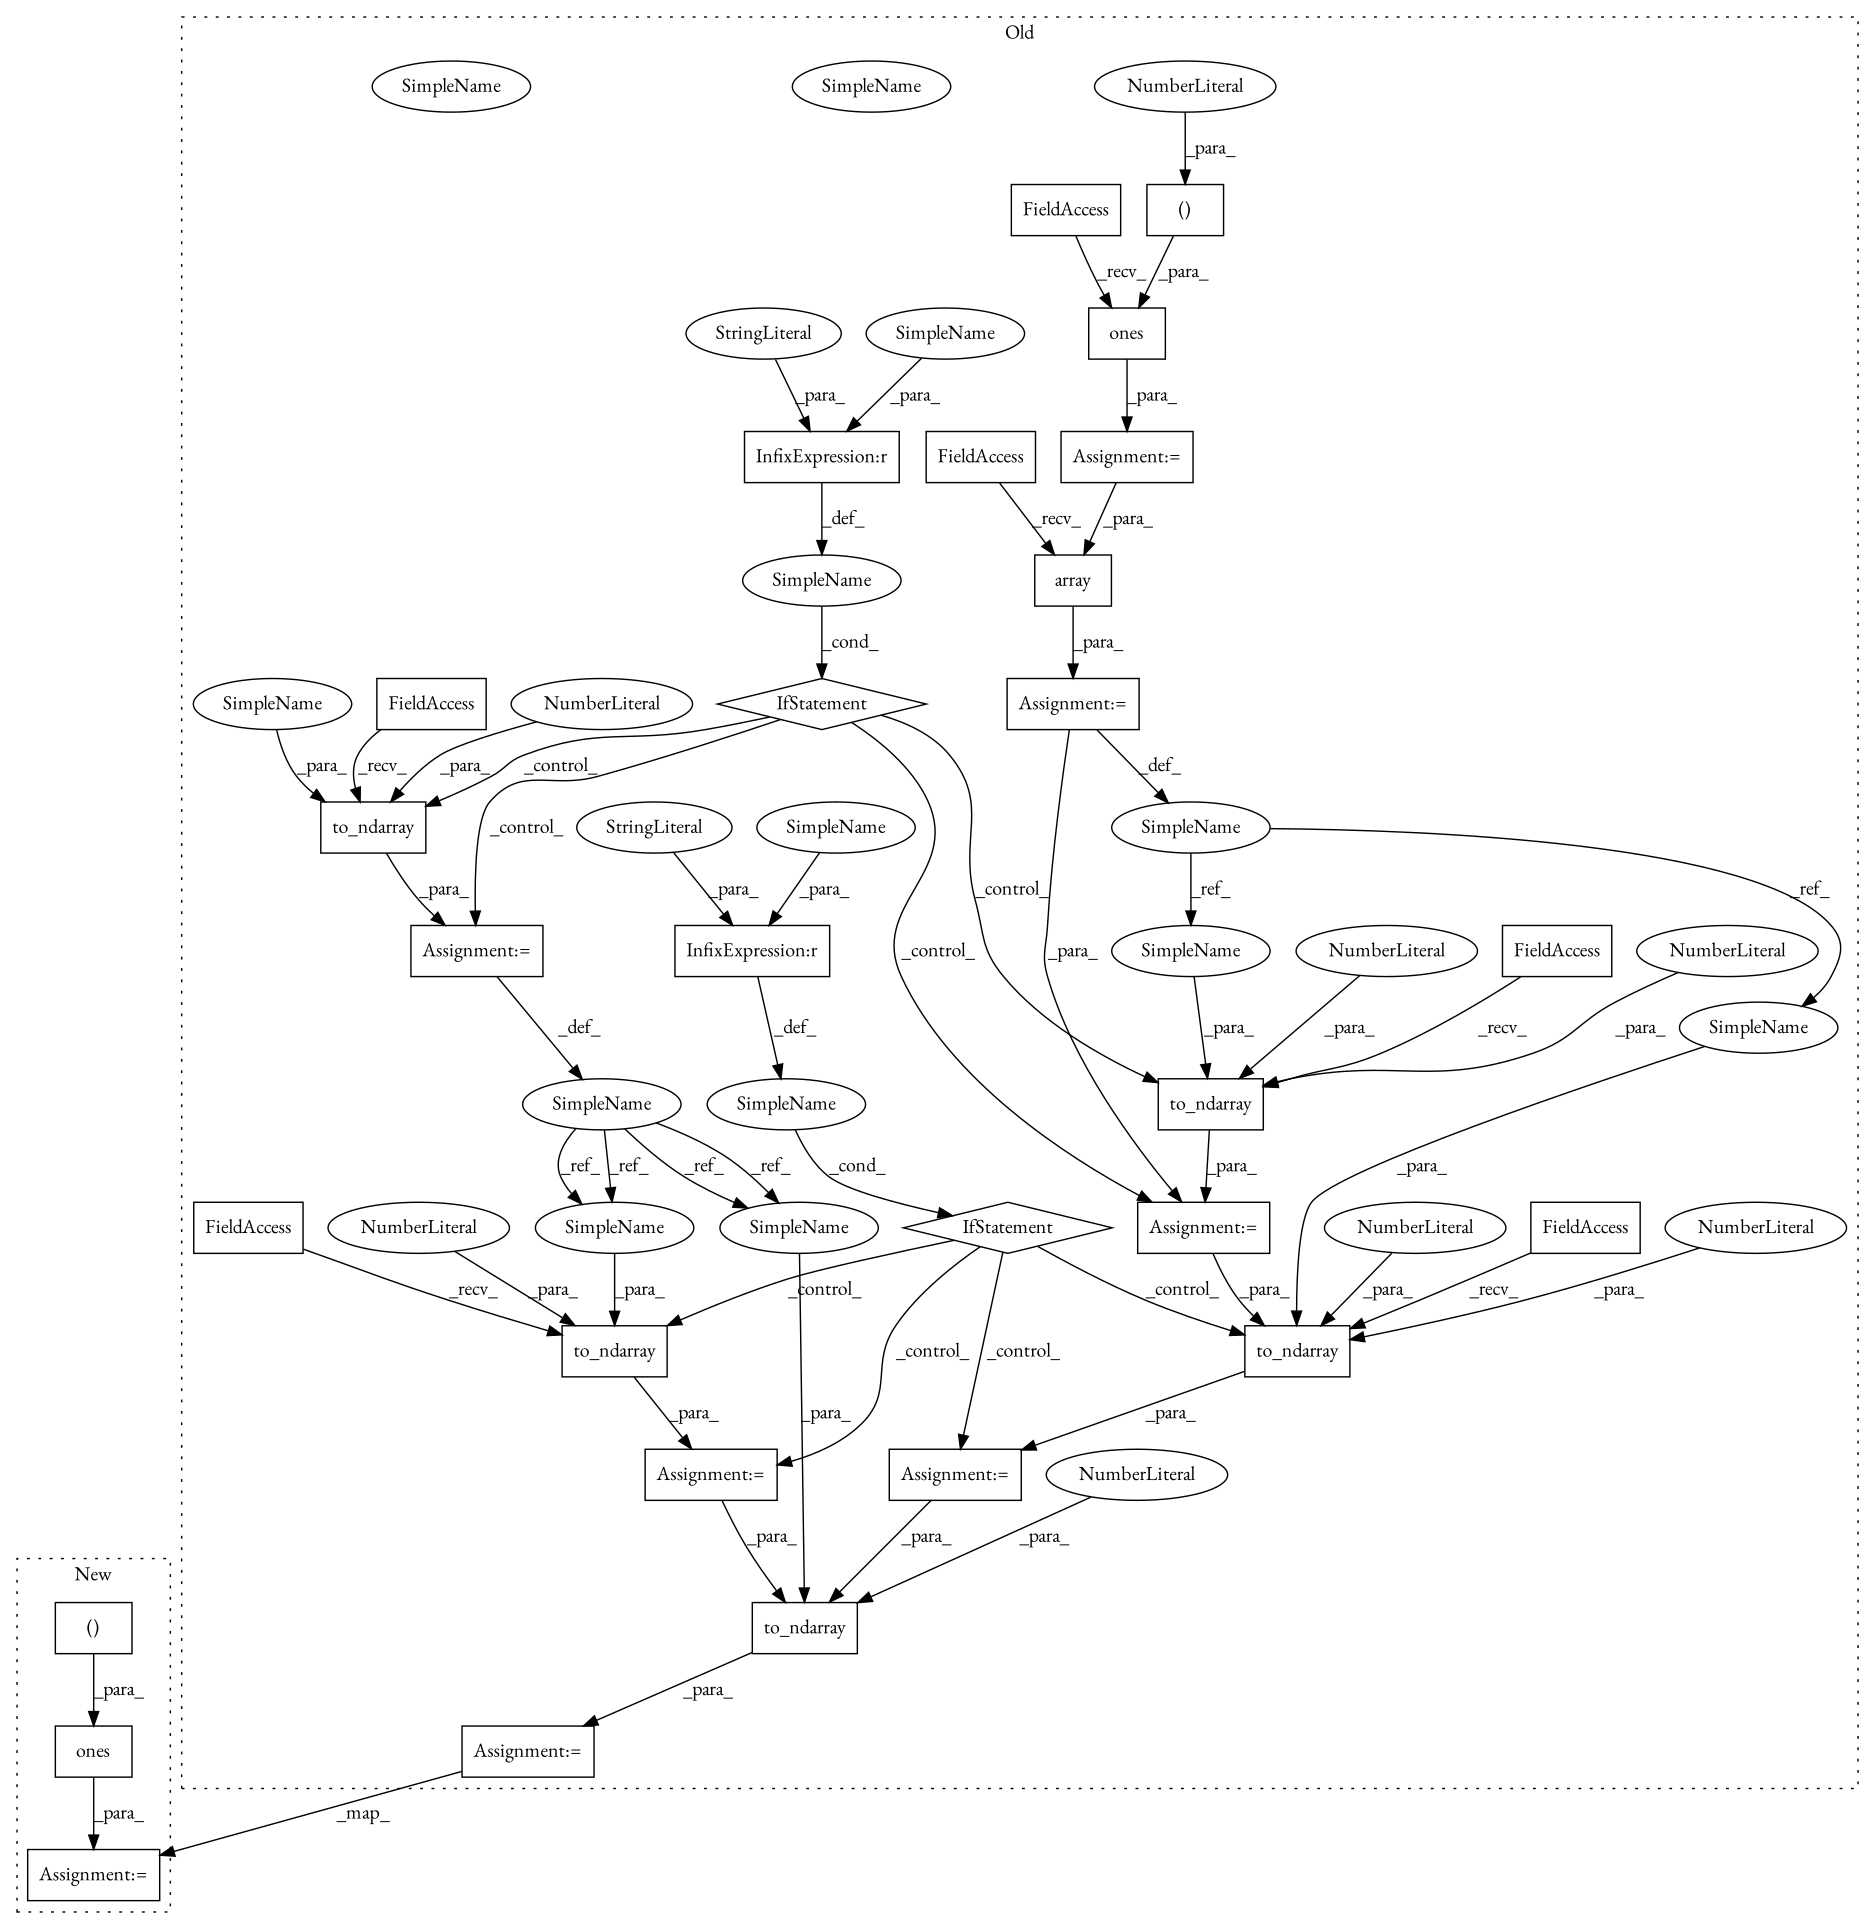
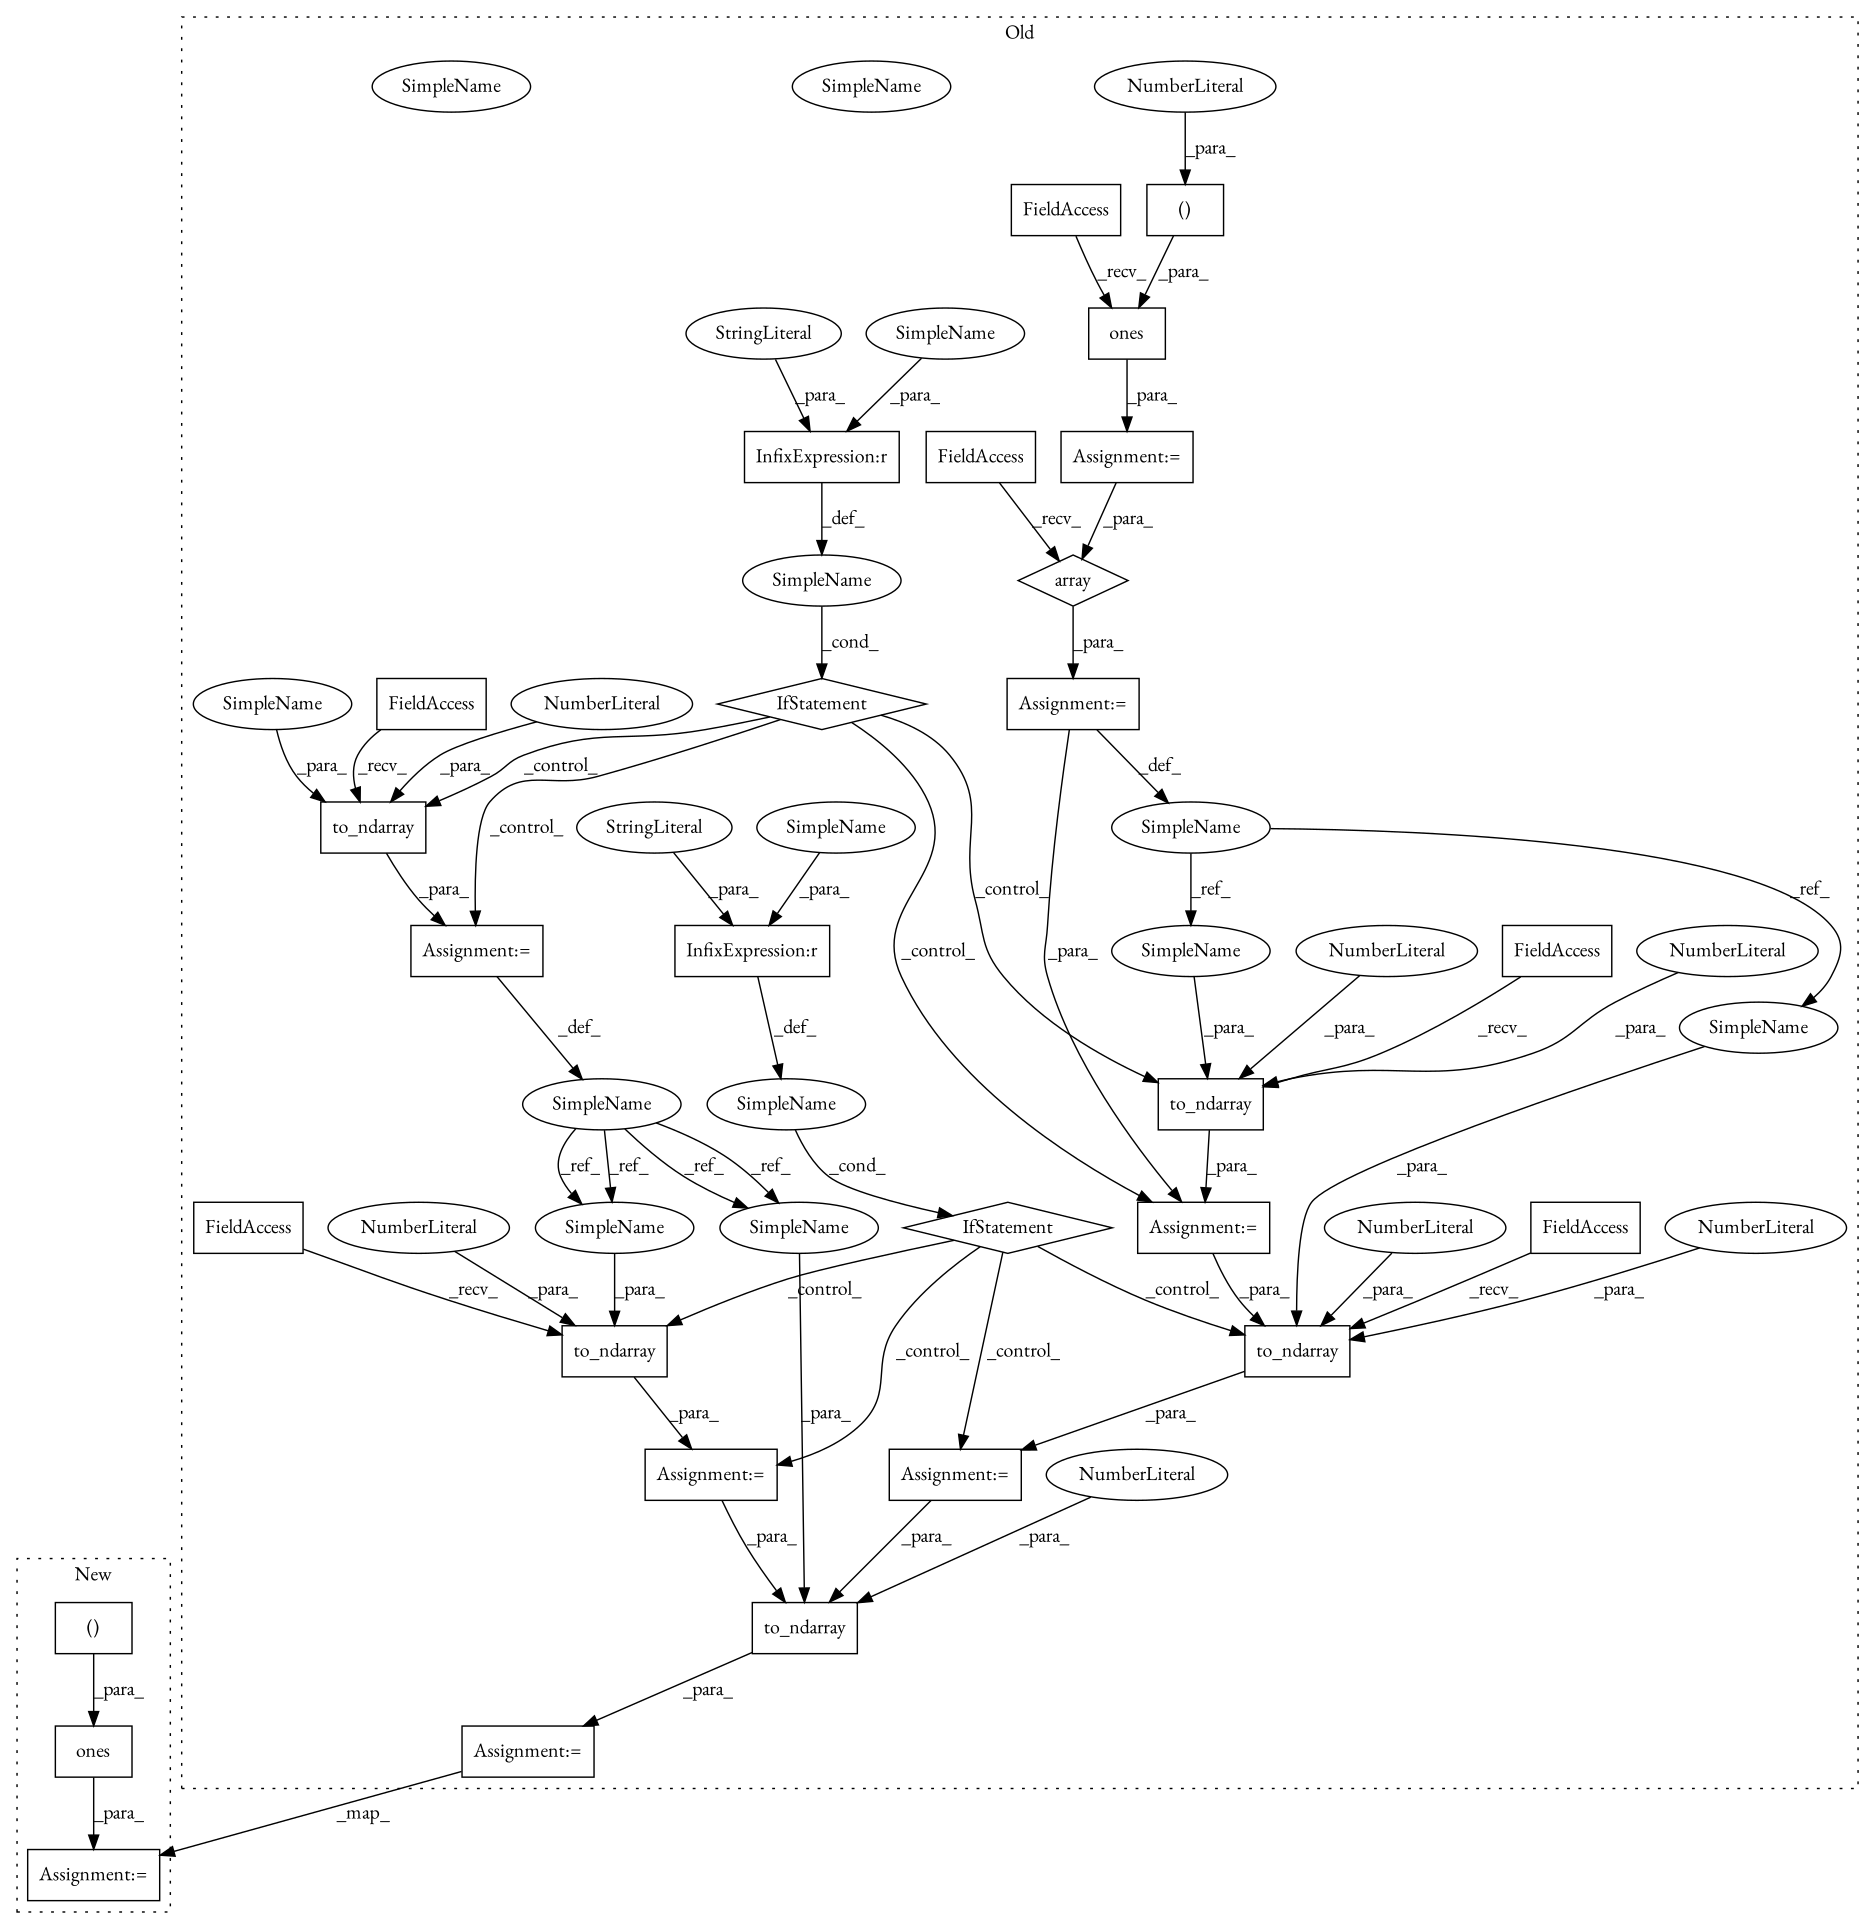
(1073, 581) -> (1073, 581)
